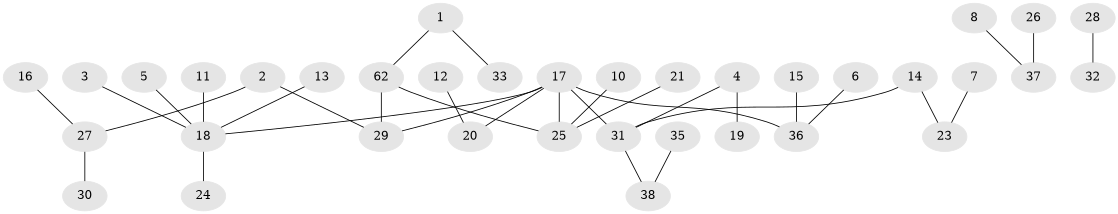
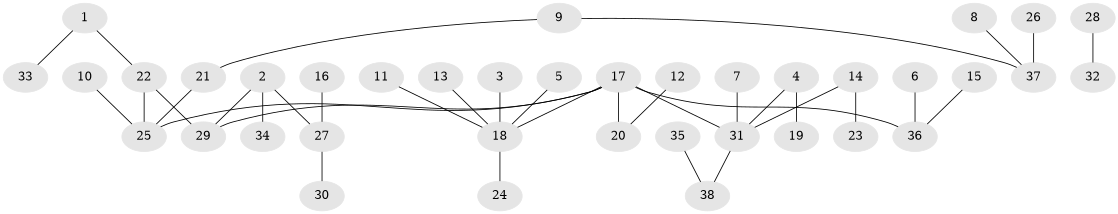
none -> (559, 18)
(381, 77) -> (144, 77)
(959, 107) -> (737, 112)
none -> (263, 137)
